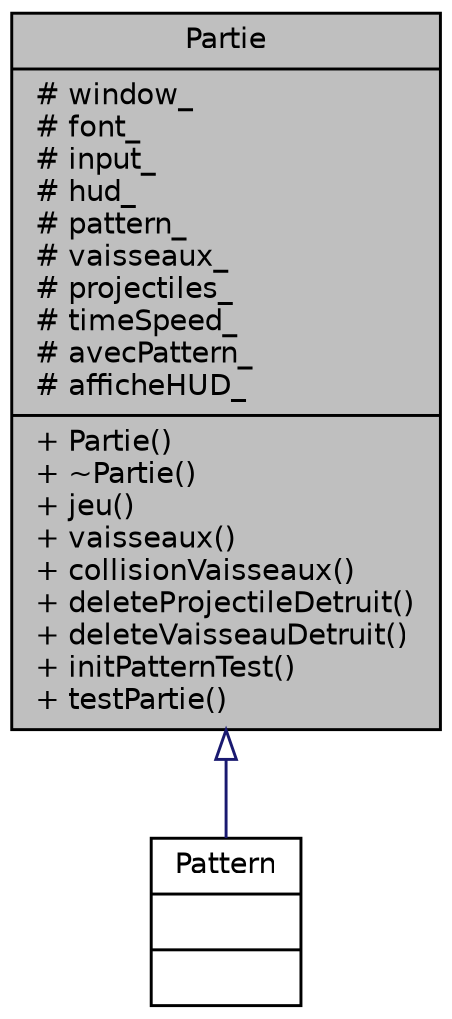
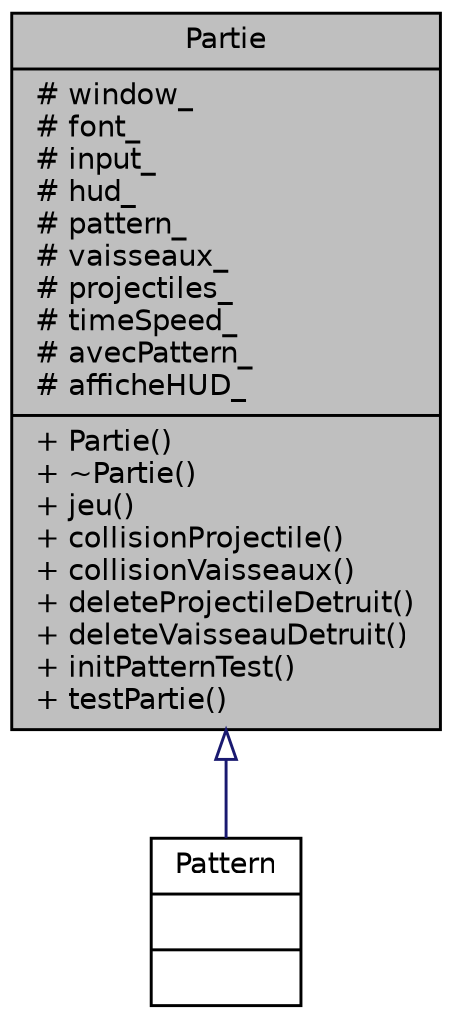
(137, 539) -> (191, 539)
